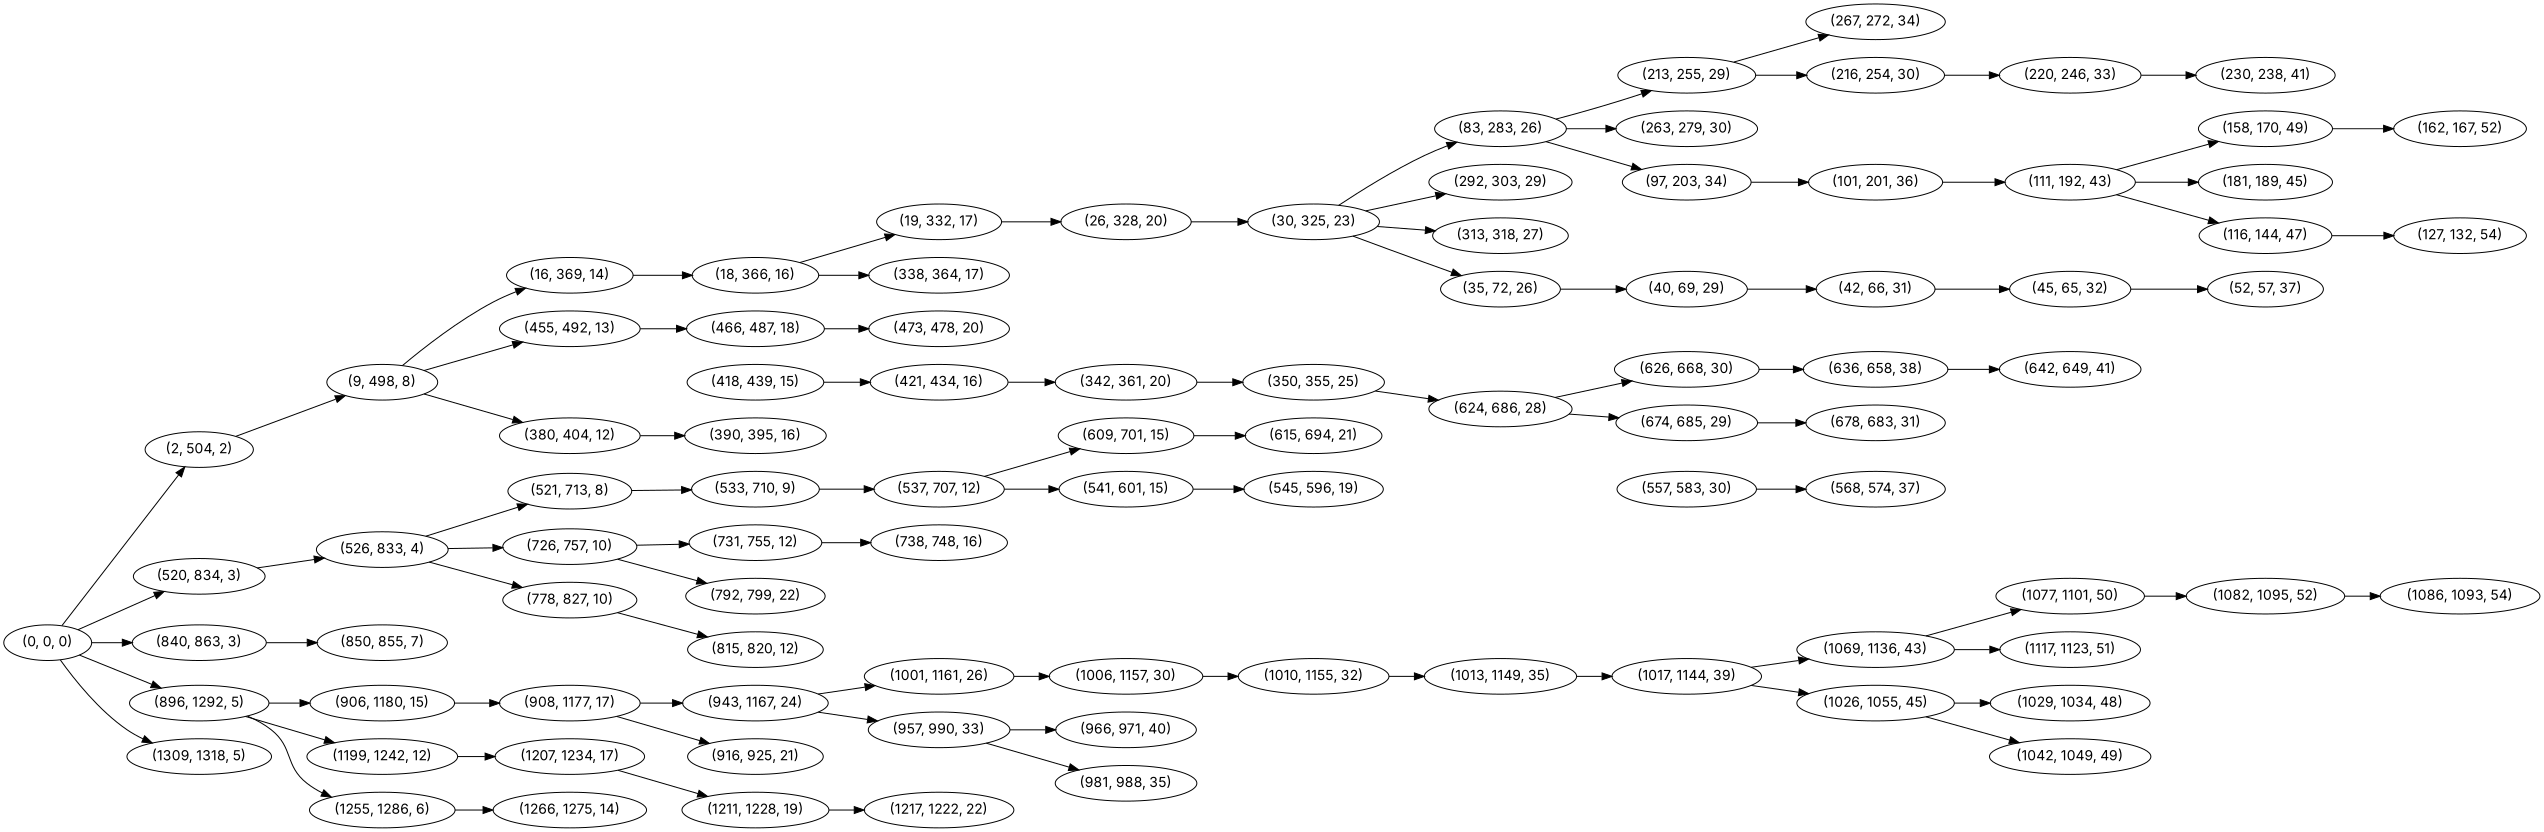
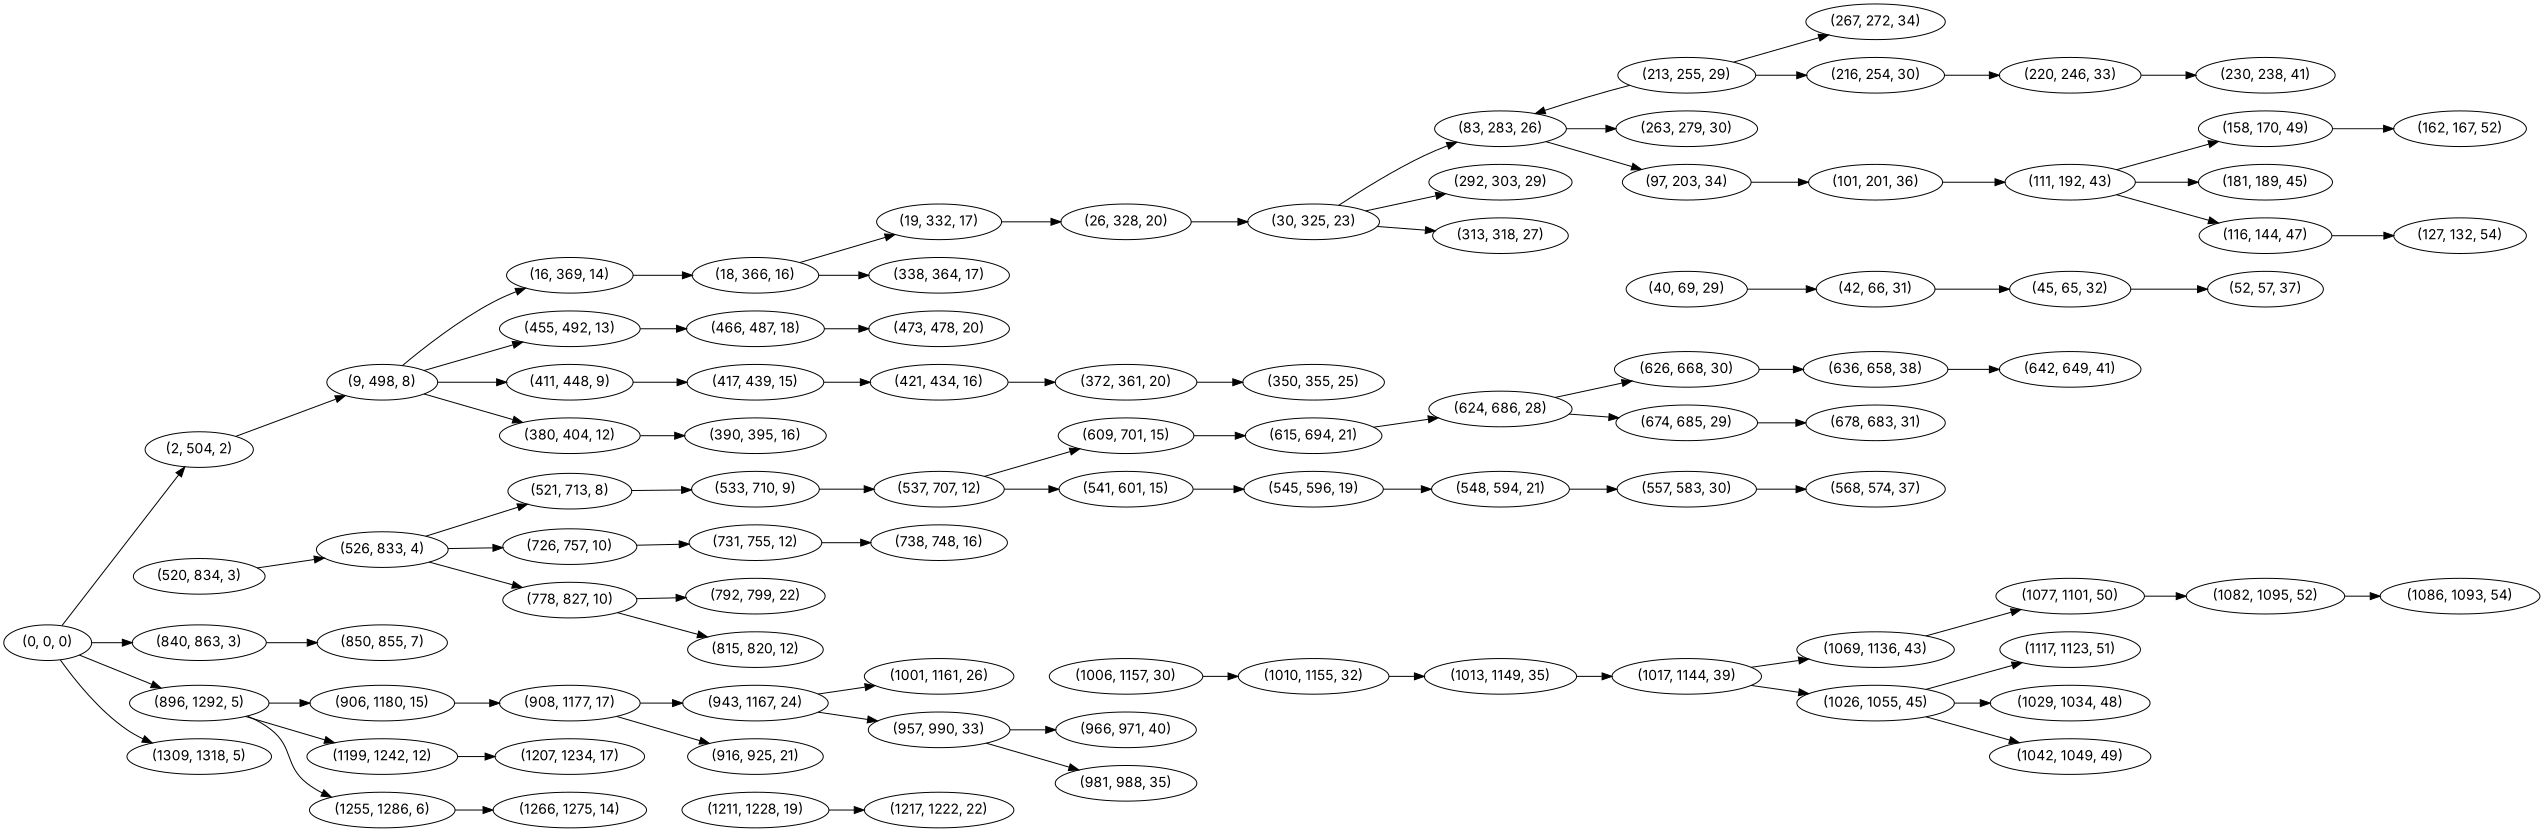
(1599, 107) -> (1587, 97)
(1500, 289) -> none
none -> (570, 382)
(755, 382) -> (755, 382)
(1126, 382) -> (1126, 382)
(1402, 395) -> (1401, 423)
none -> (1500, 489)
(657, 570) -> (656, 598)
(116, 613) -> none
(1972, 650) -> (1969, 677)
(1026, 676) -> none
(658, 782) -> none
